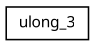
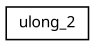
(47, 23) -> (47, 23)
